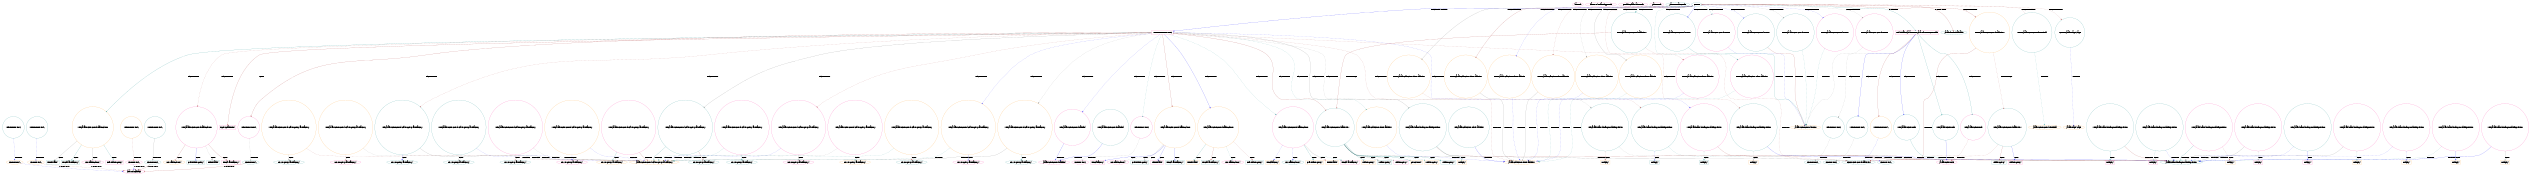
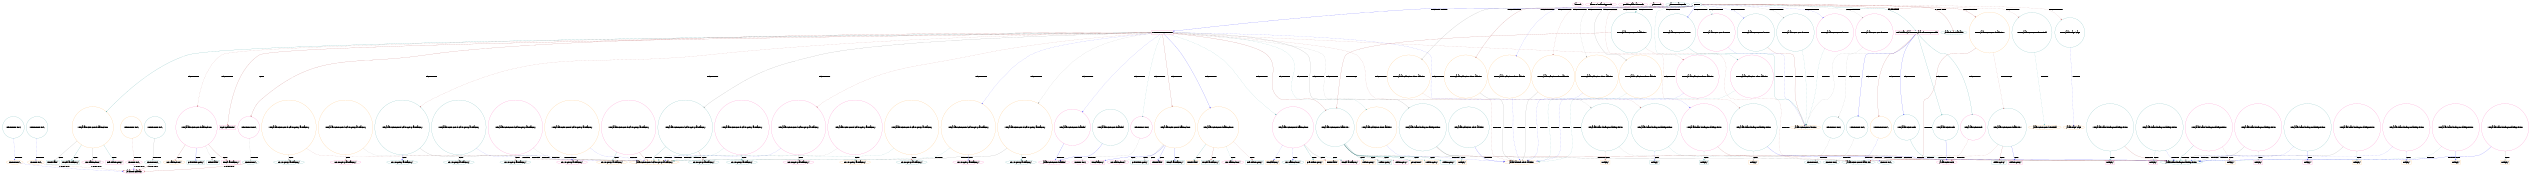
(1865, 5) -> (1933, 7)
(1893, 9) -> (1893, 9)
(1162, 33) -> (1162, 33)
(2070, 33) -> (2070, 33)
(1521, 162) -> (1521, 162)
(1859, 162) -> (1859, 162)
(134, 172) -> (134, 172)
